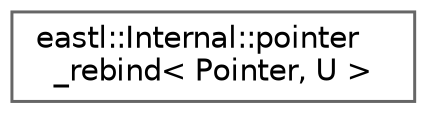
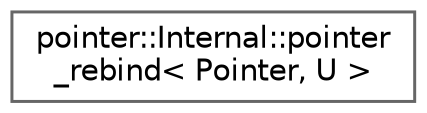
(213, 57) -> (213, 57)
